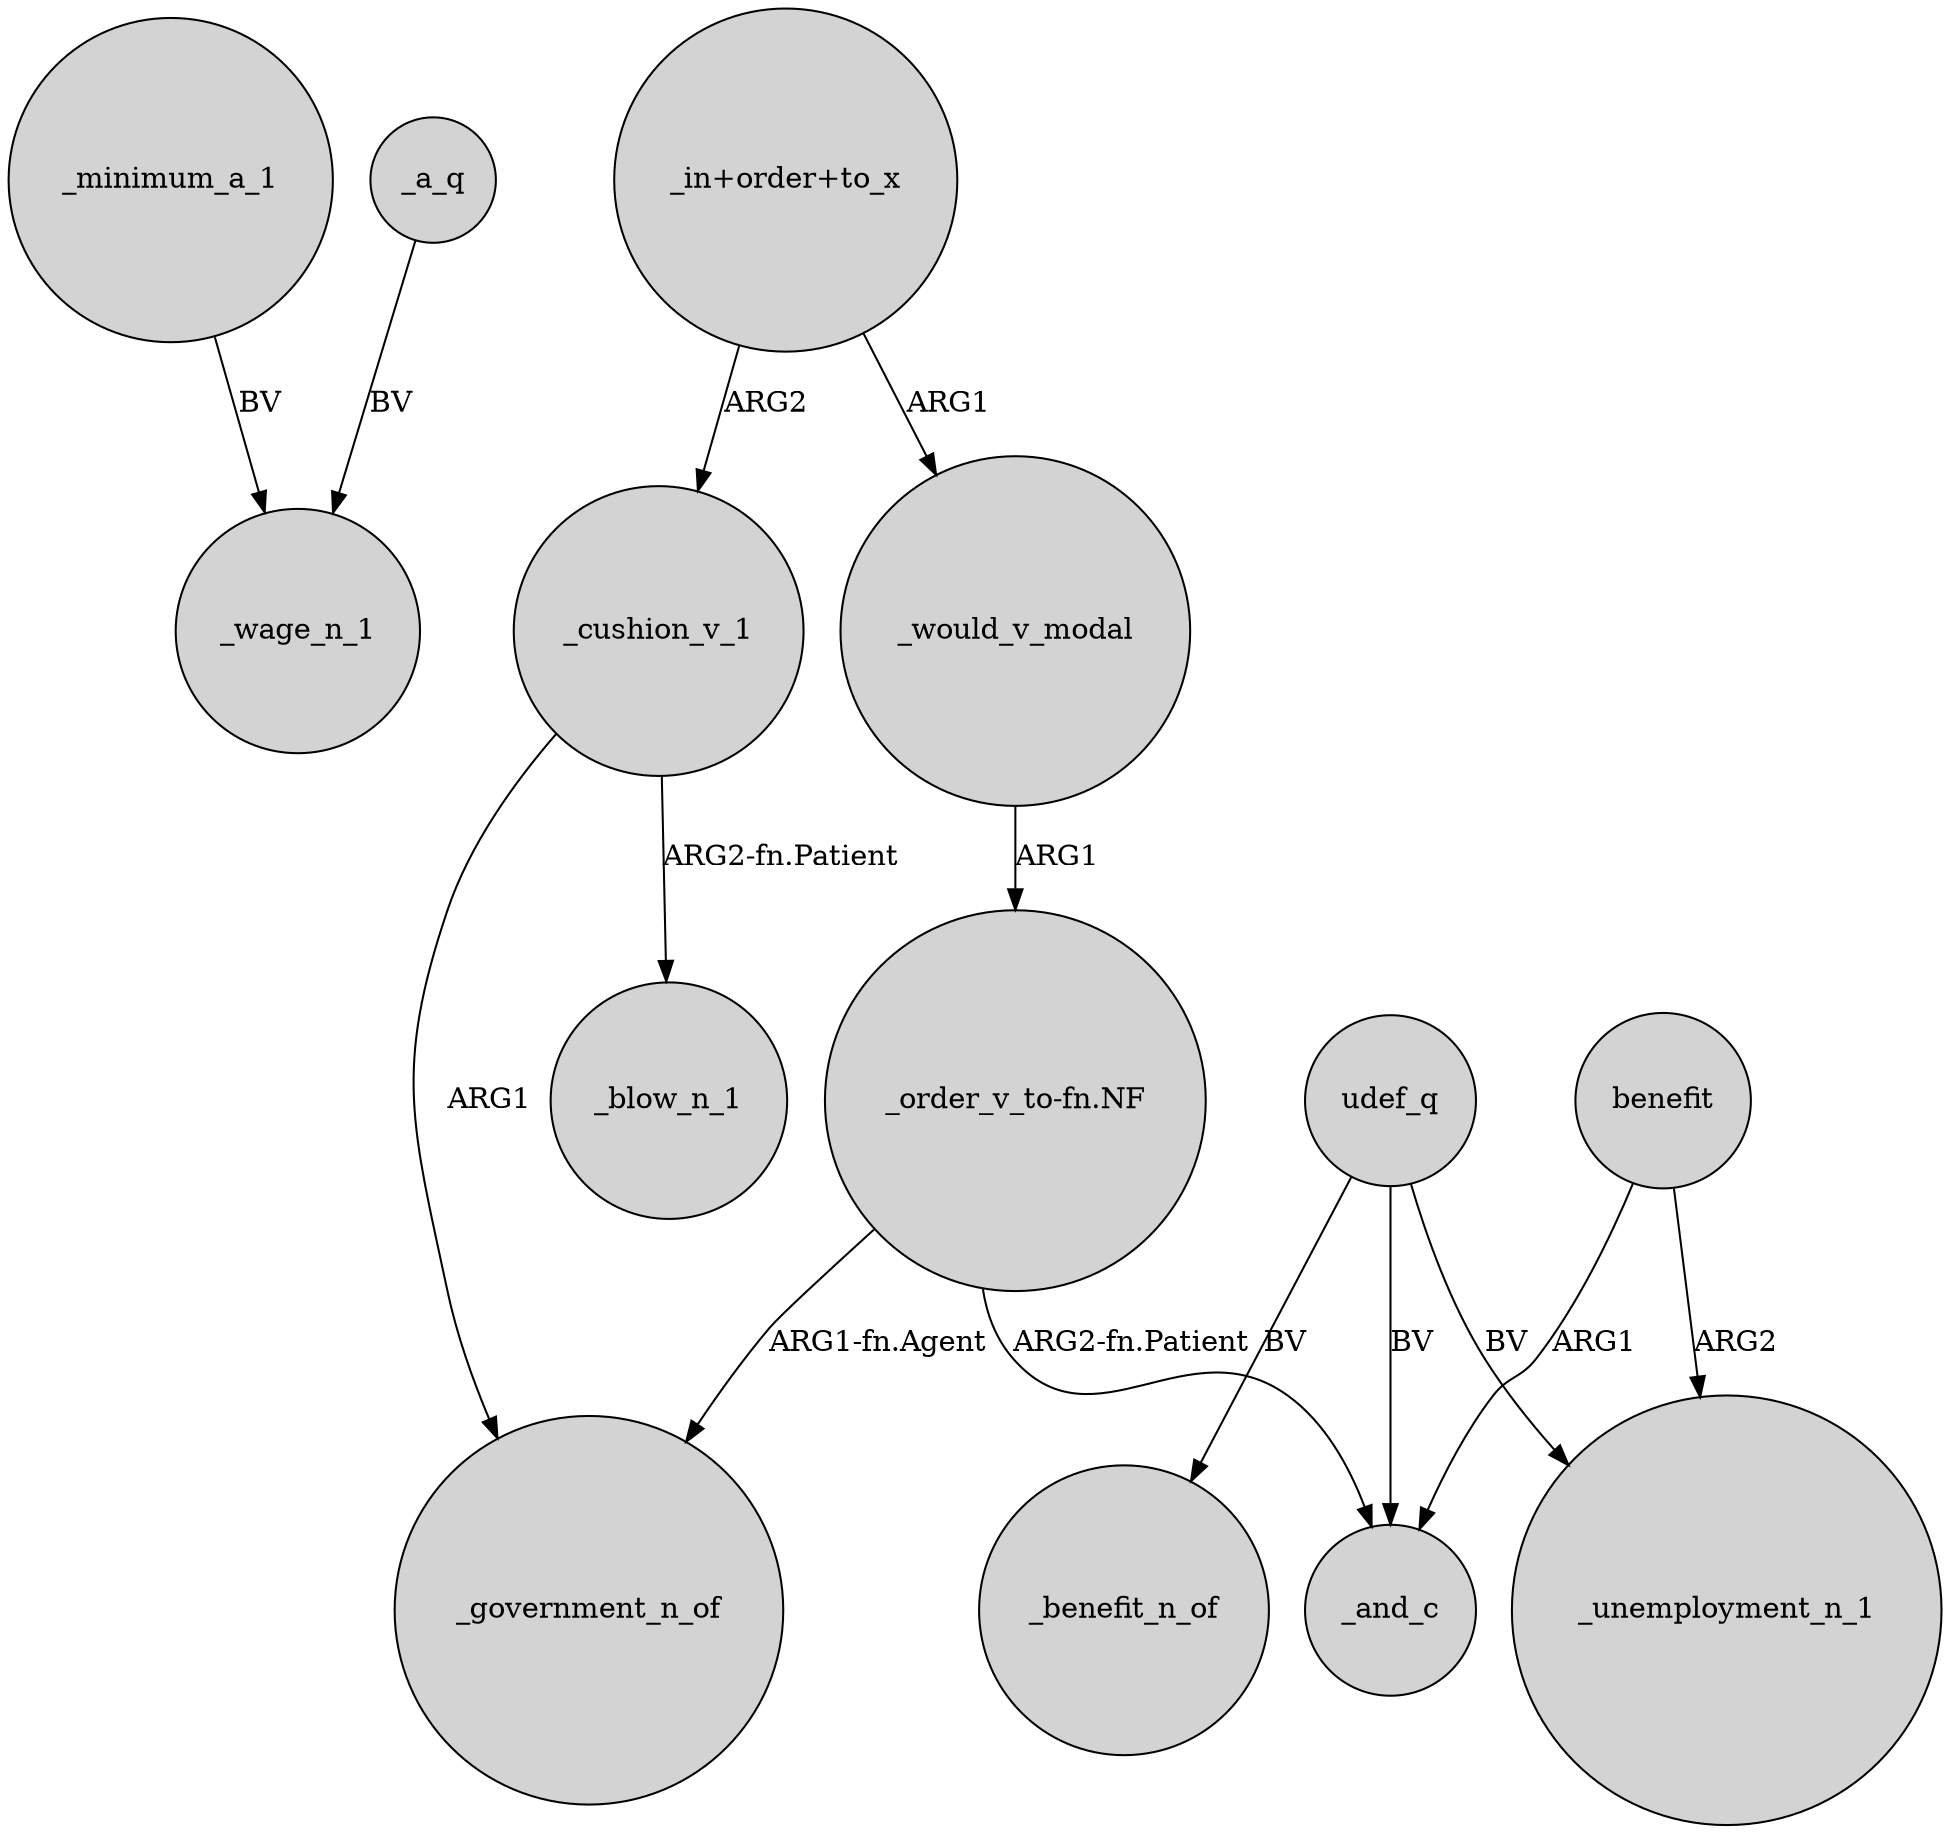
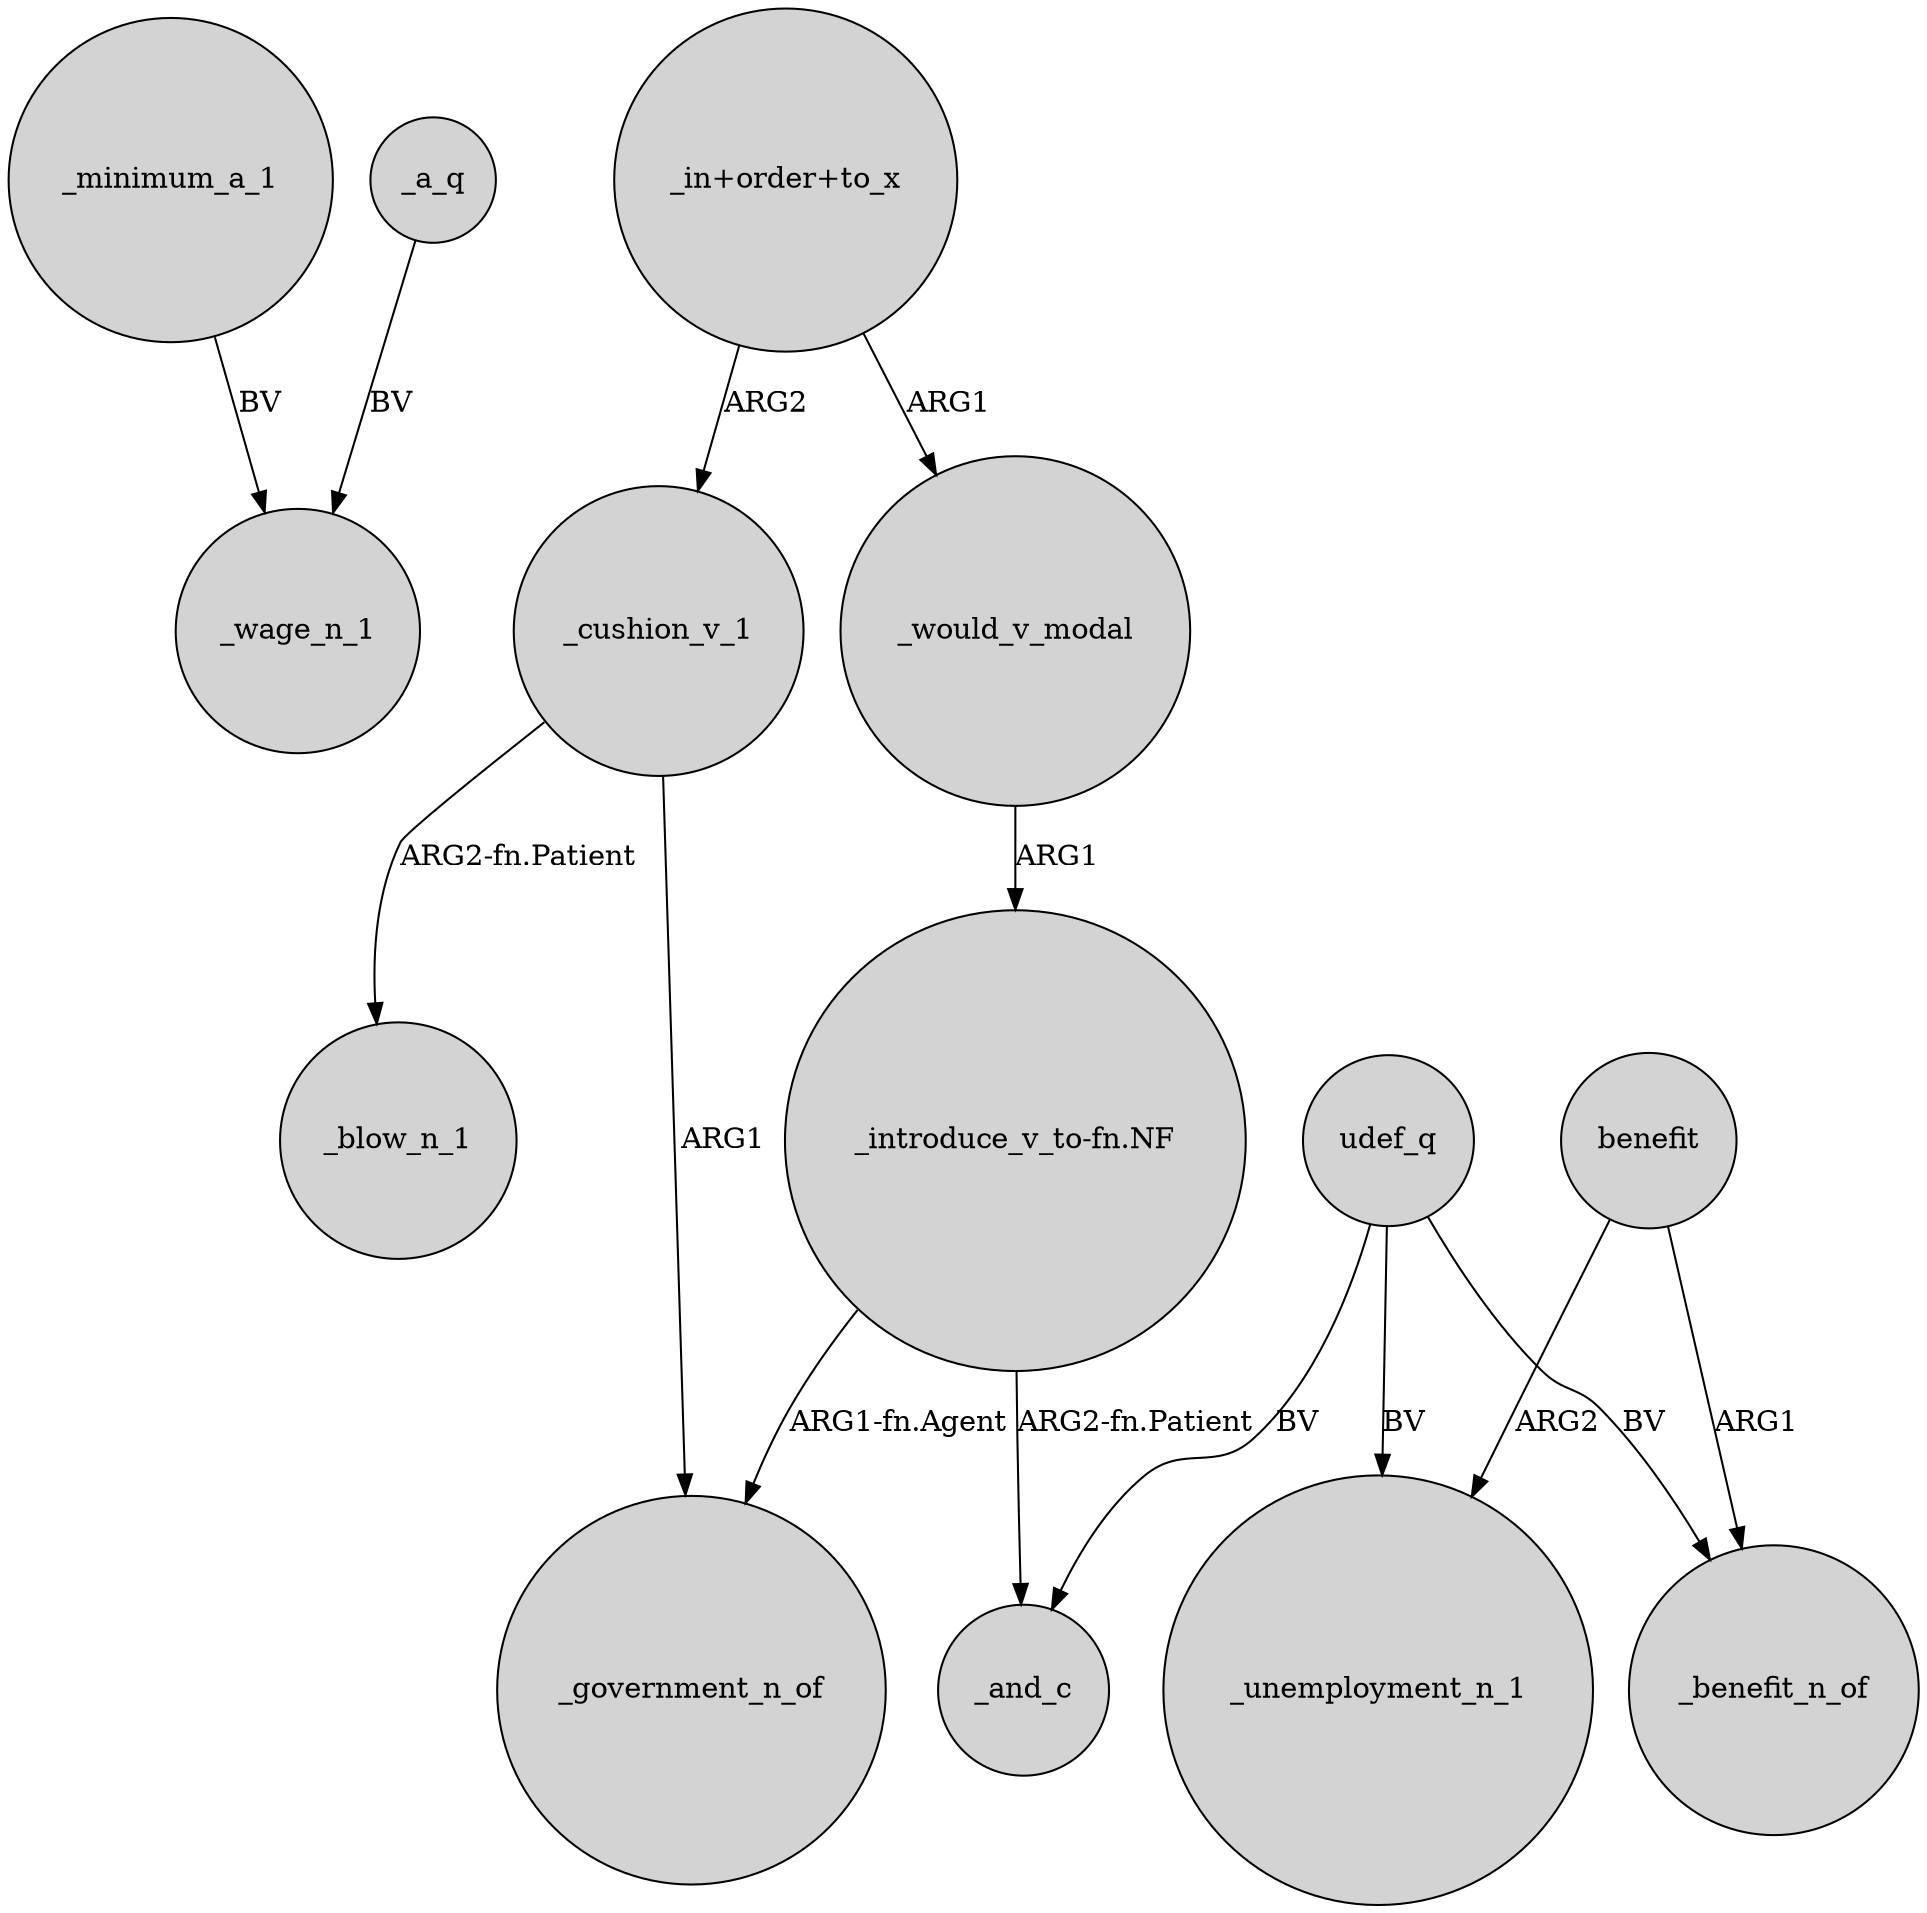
(1015, 1101) -> (1015, 1141)
(1540, 1354) -> (1703, 1377)
